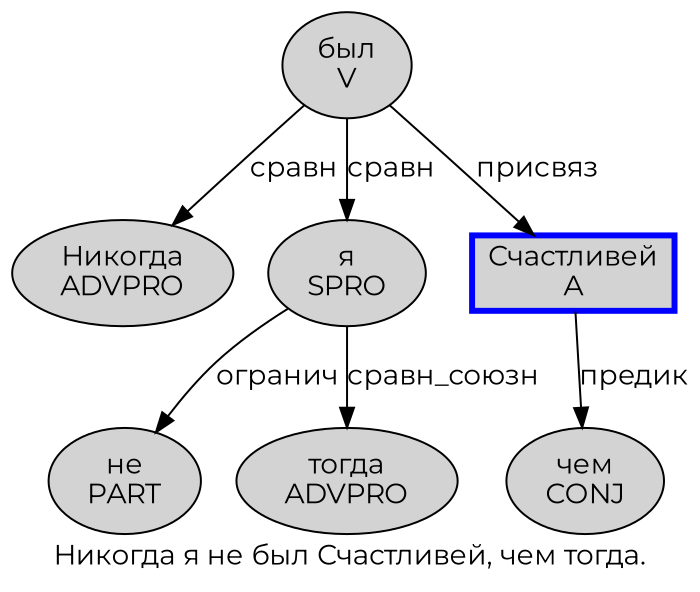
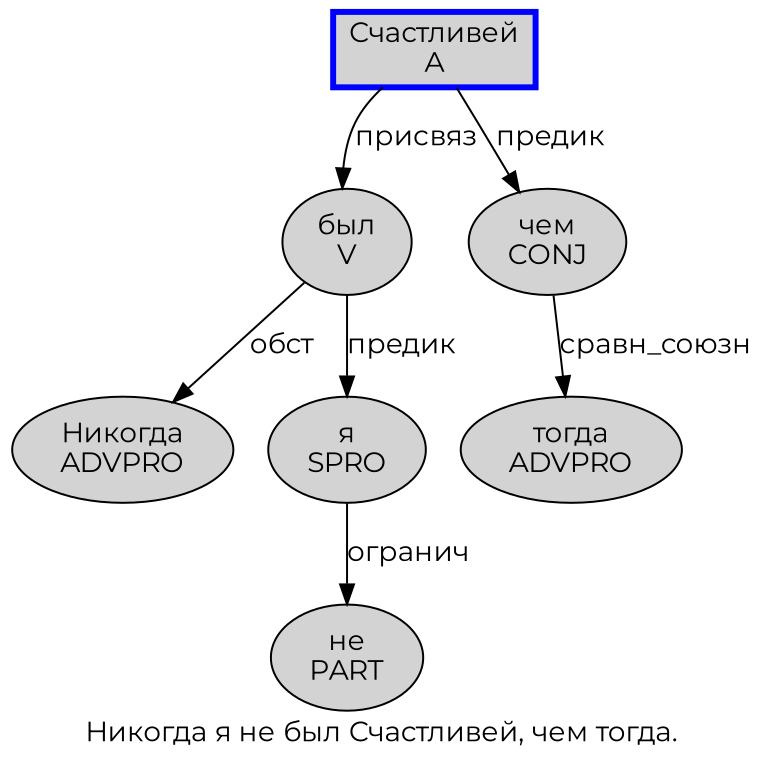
(454, 163) -> (355, 124)
(294, 169) -> (283, 346)
(392, 169) -> (402, 346)
(347, 367) -> (558, 336)
